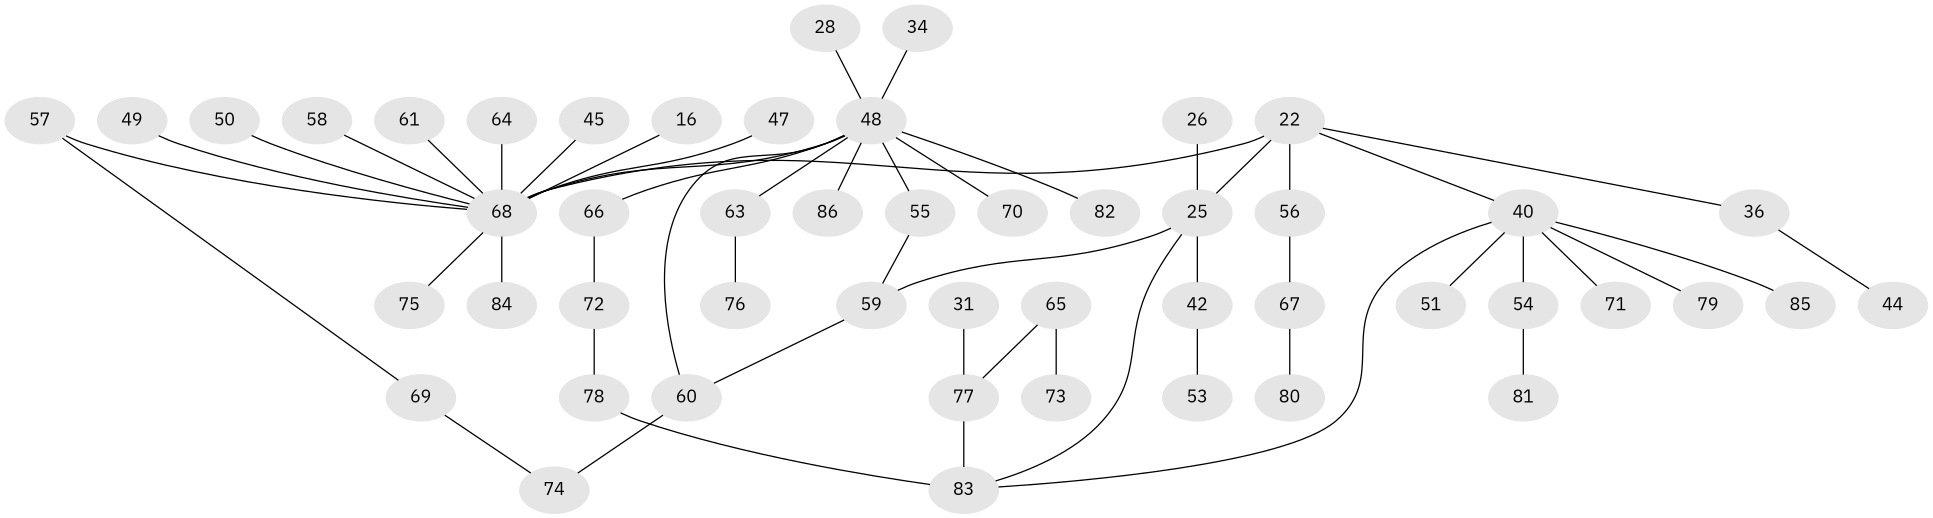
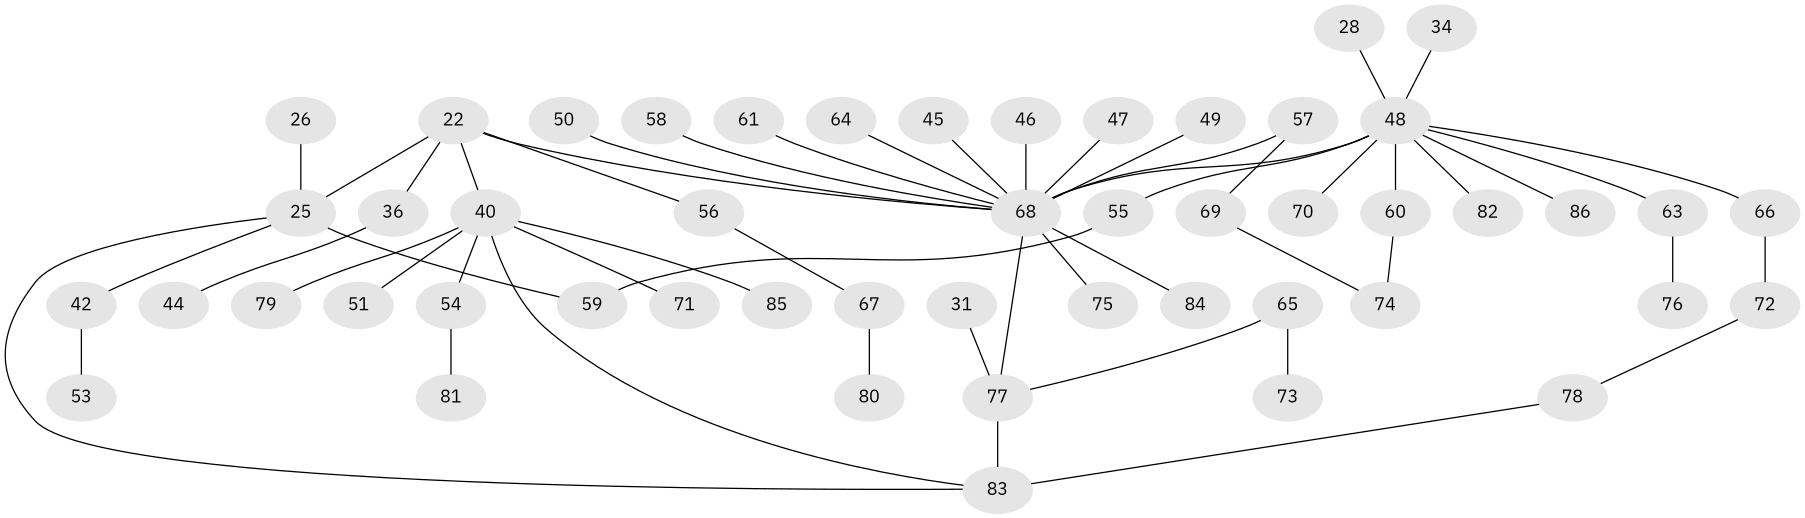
(687, 121) -> (1026, 121)
none -> (1012, 305)
(779, 352) -> none
